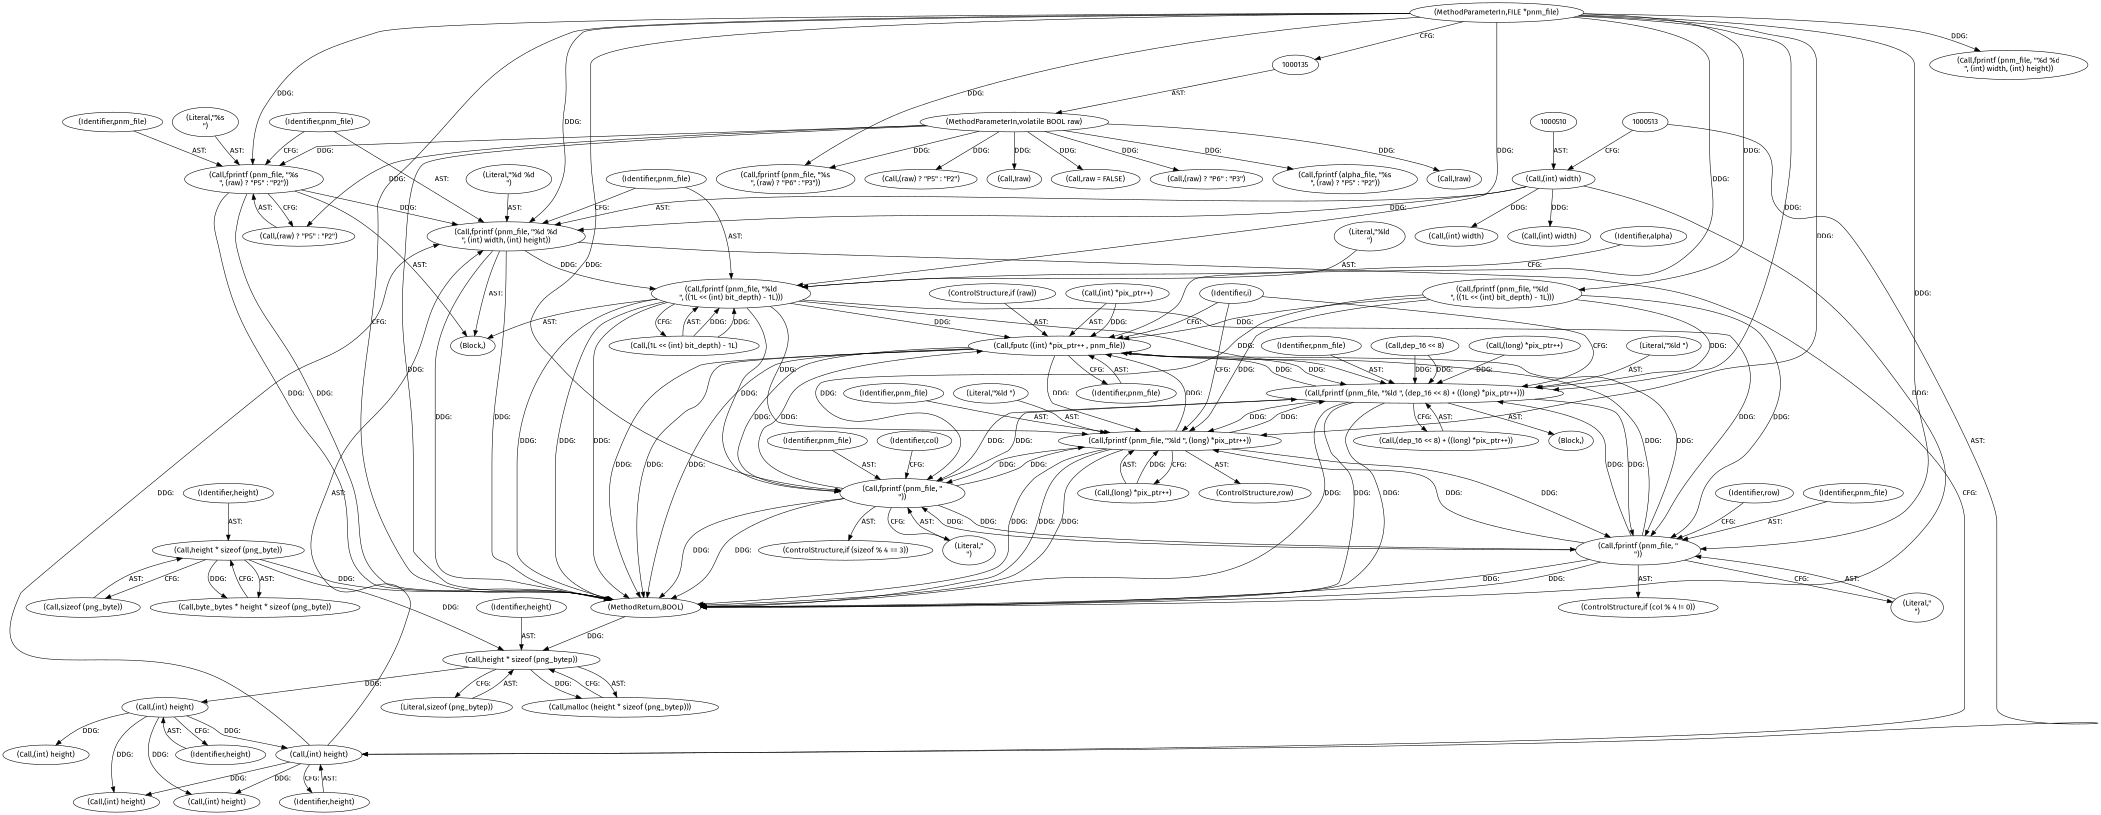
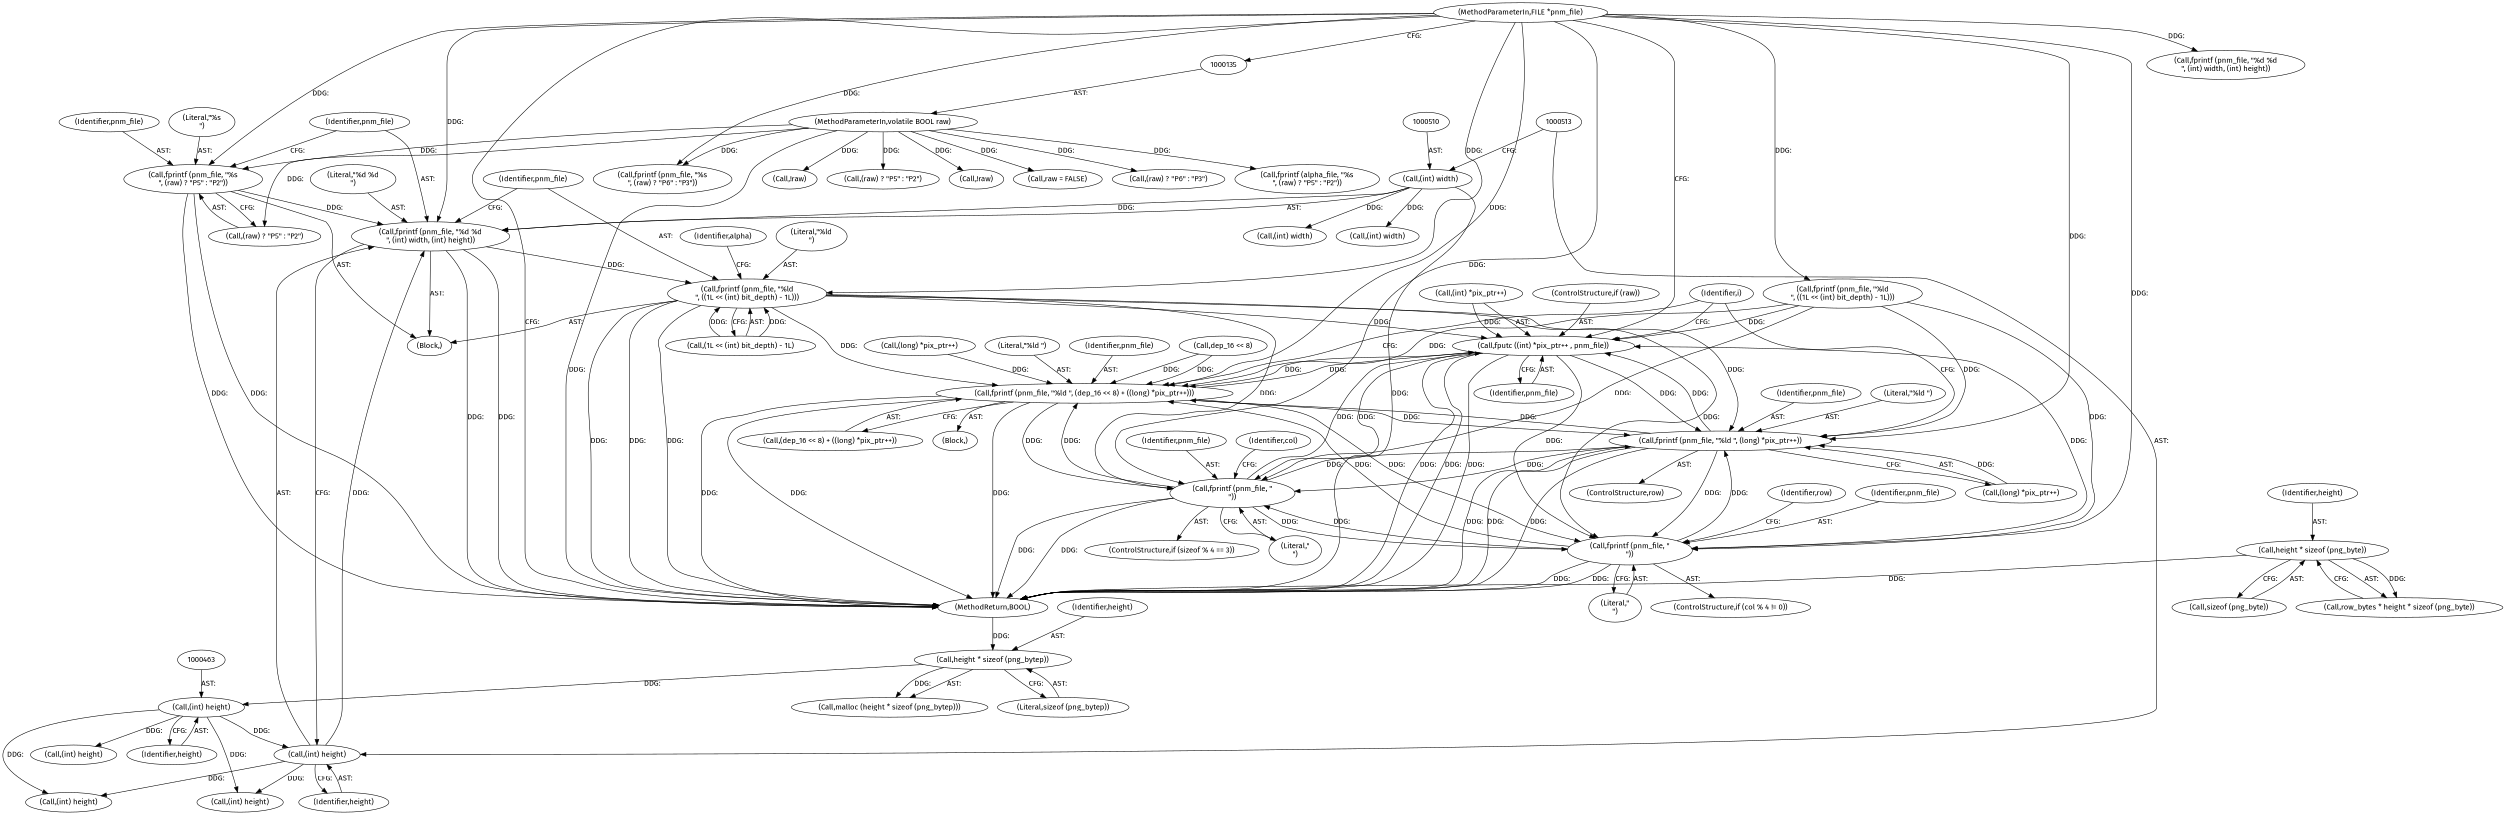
(1722, 179) -> (1683, 179)
(376, 597) -> none
(255, 608) -> (2399, 608)
none -> (201, 660)
(579, 683) -> none
